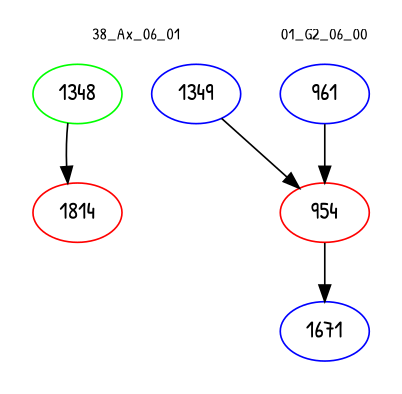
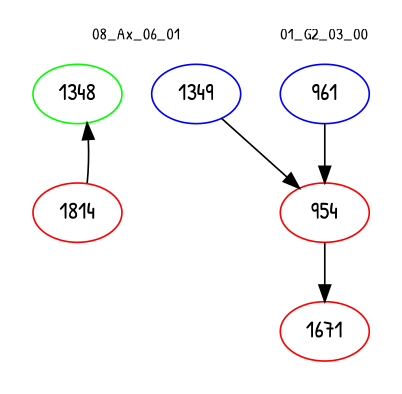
(137, 35) -> (137, 35)
(325, 35) -> (325, 35)
(66, 145) -> (89, 161)
(325, 331) -> (325, 331)
